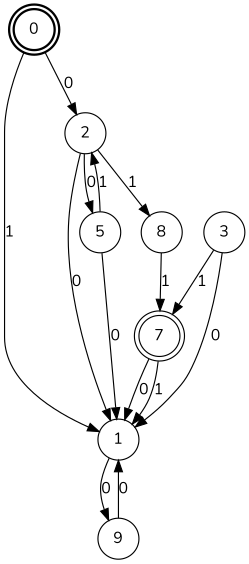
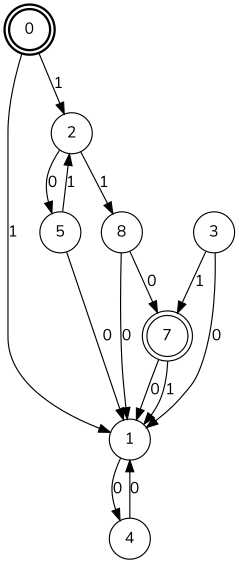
(69, 84) -> (59, 84)
(166, 282) -> (152, 282)
(72, 283) -> (121, 330)
(118, 539) -> (130, 539)
